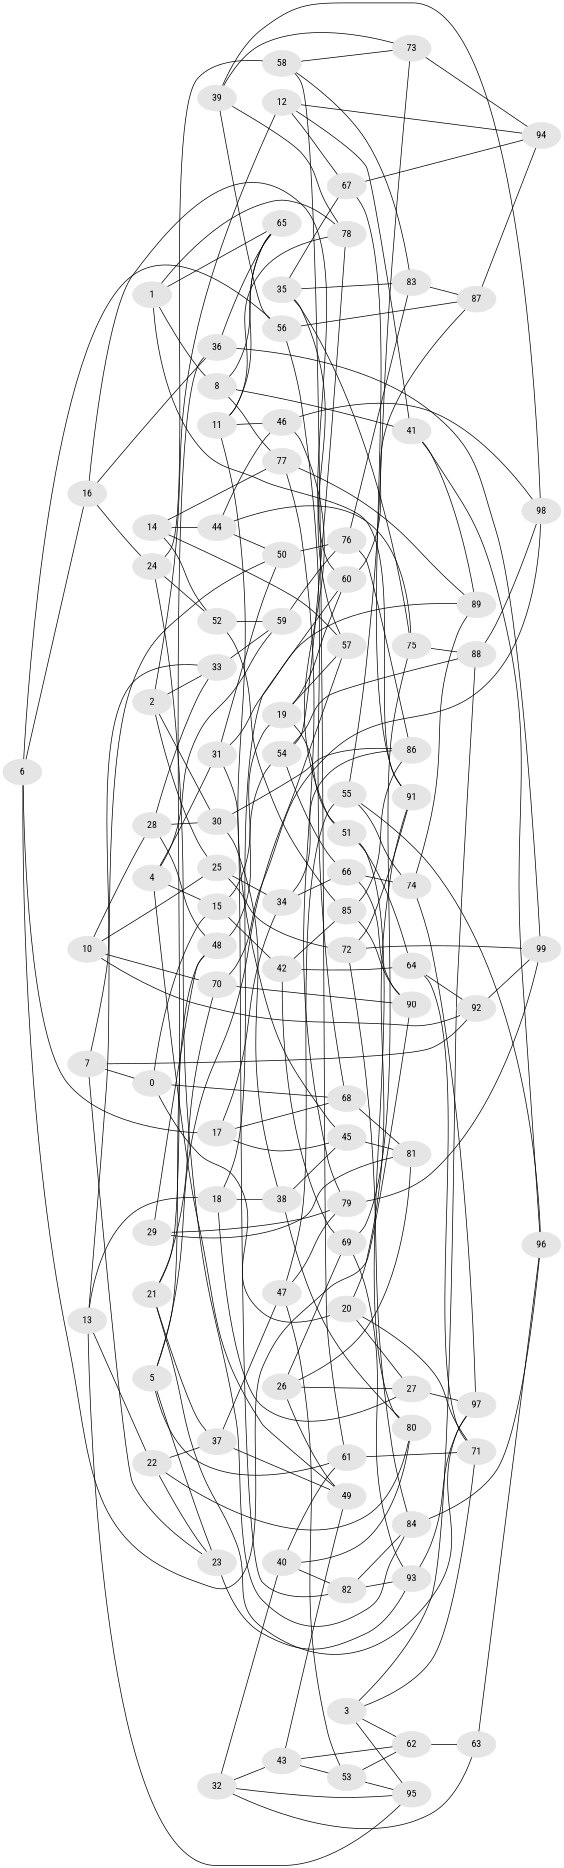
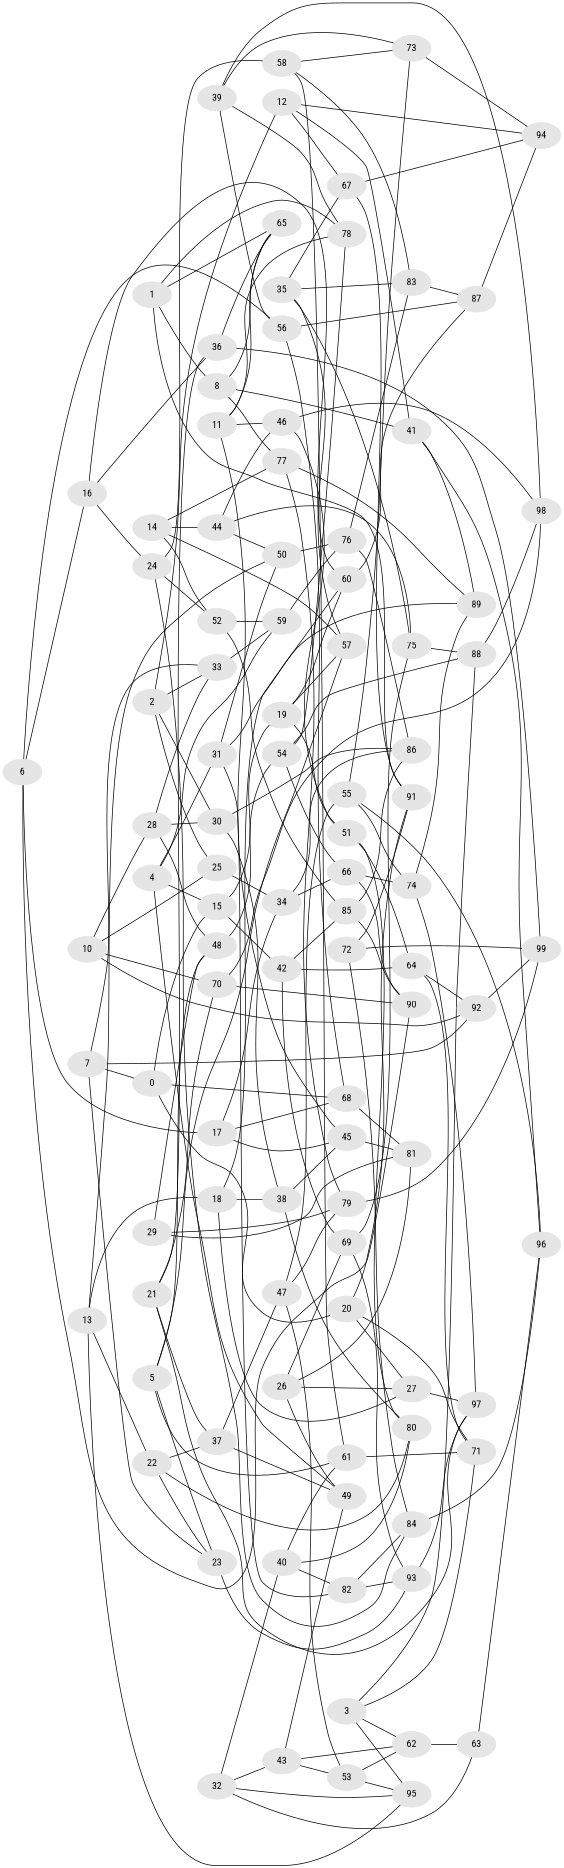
(266, 924) -> none
